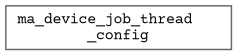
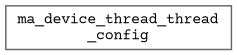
(119, 28) -> (119, 28)
